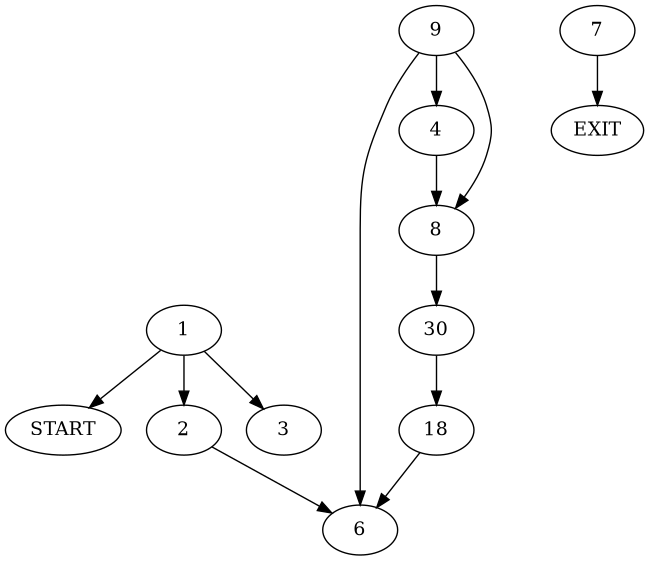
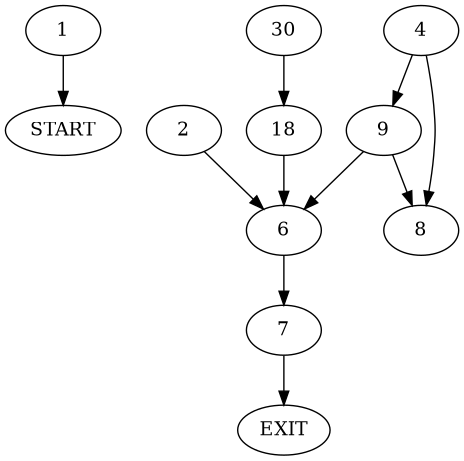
(437, 74) -> (405, 74)
none -> (284, 273)
(437, 273) -> none
(184, 373) -> none
(284, 430) -> none
